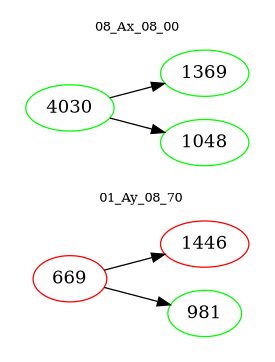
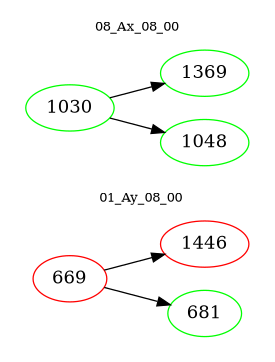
(70, 108) -> (70, 108)
(141, 198) -> (141, 198)
(205, 313) -> (205, 313)
